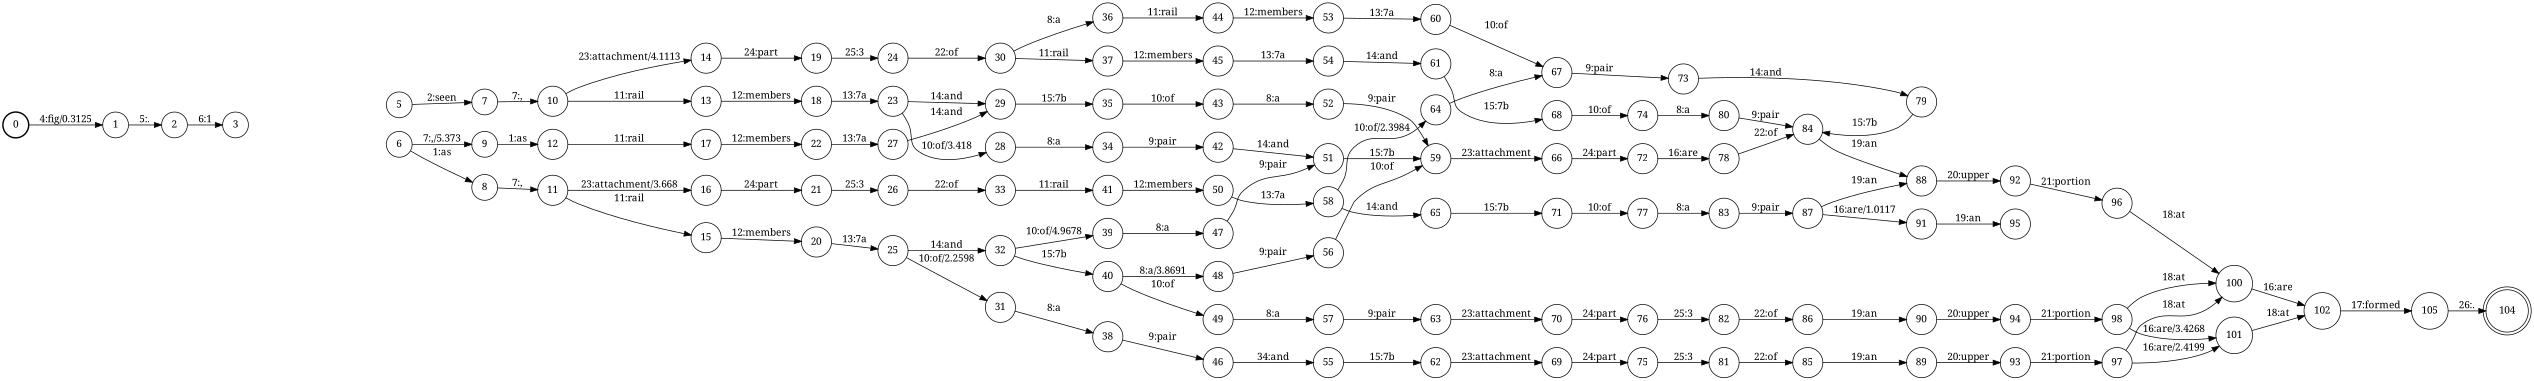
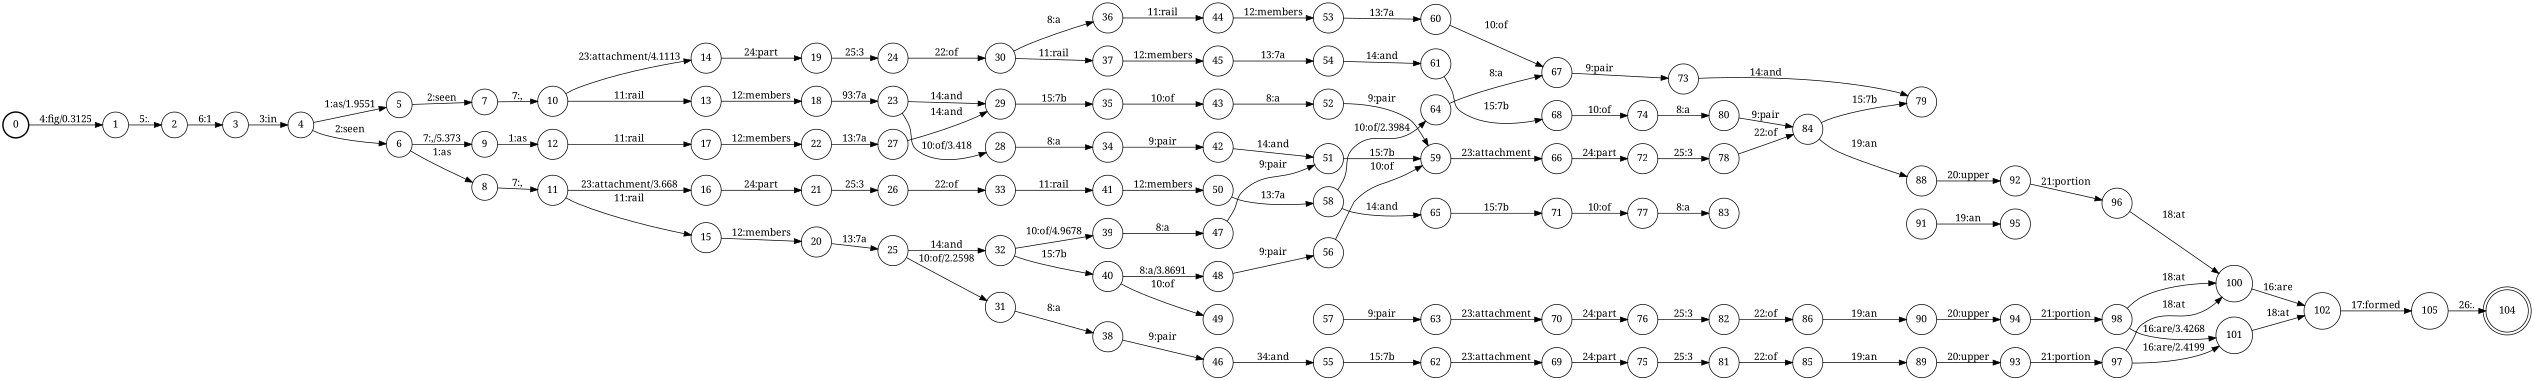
(855, 96) -> (855, 96)
none -> (301, 125)
(1874, 134) -> (1860, 111)
(1683, 153) -> (1683, 153)
(1808, 213) -> none
(1270, 320) -> none
